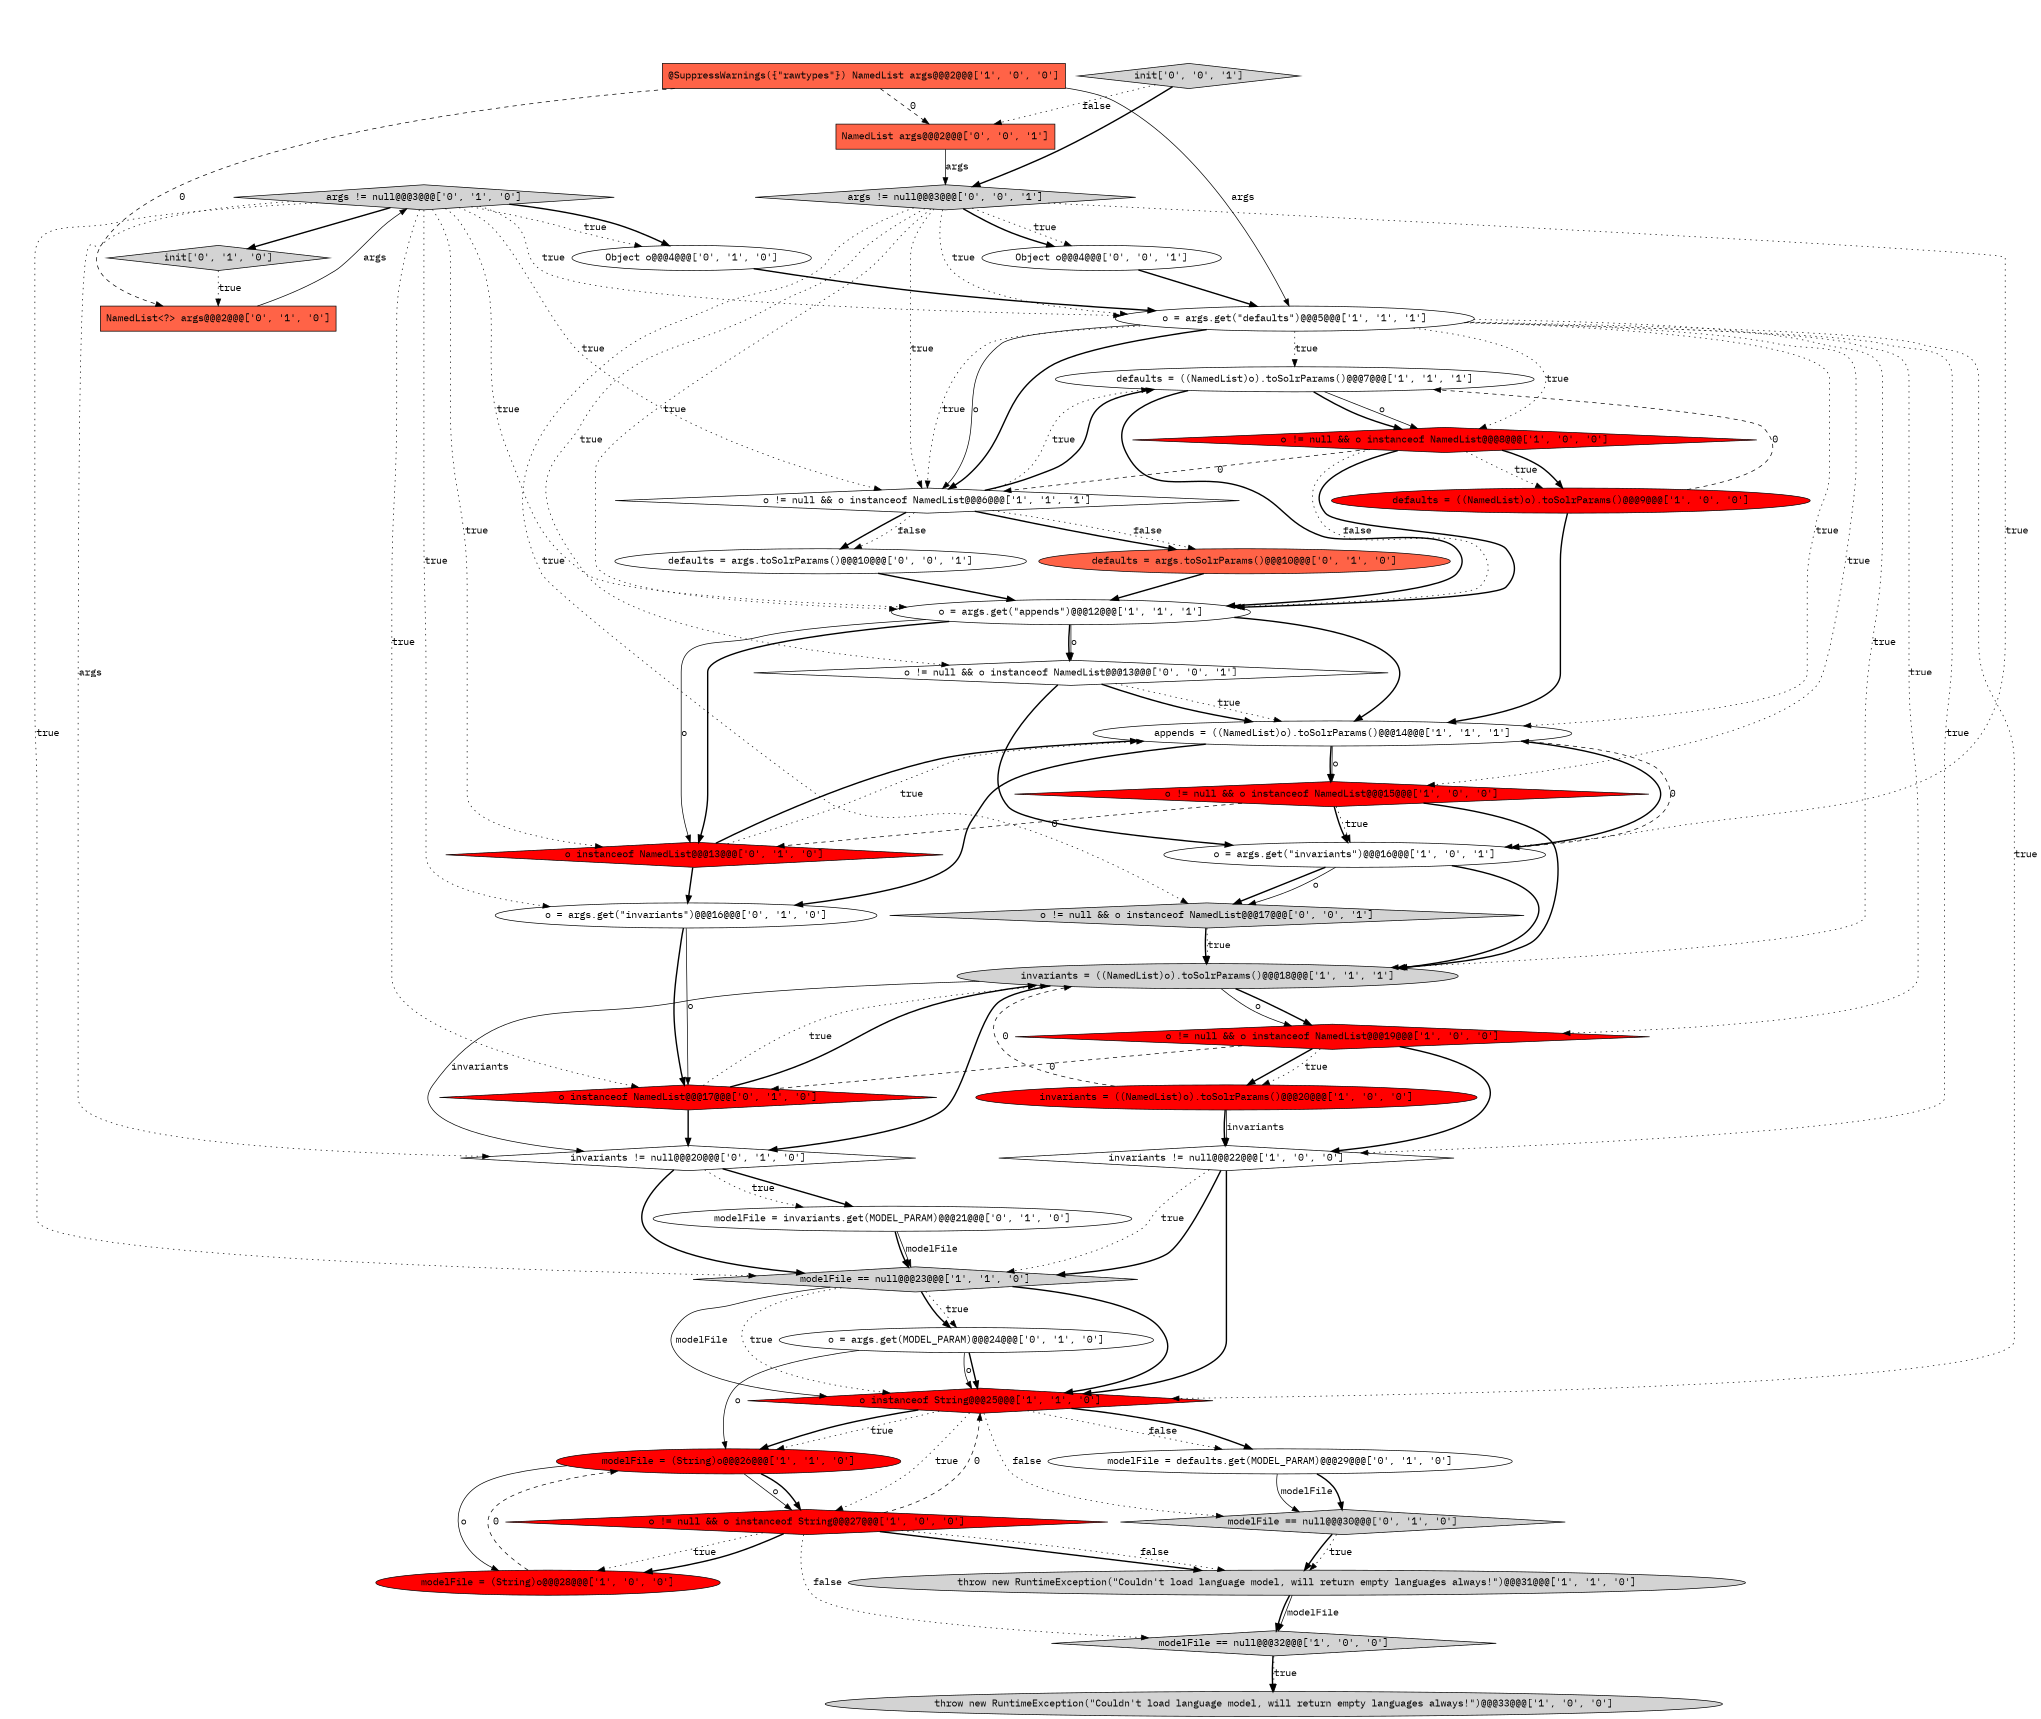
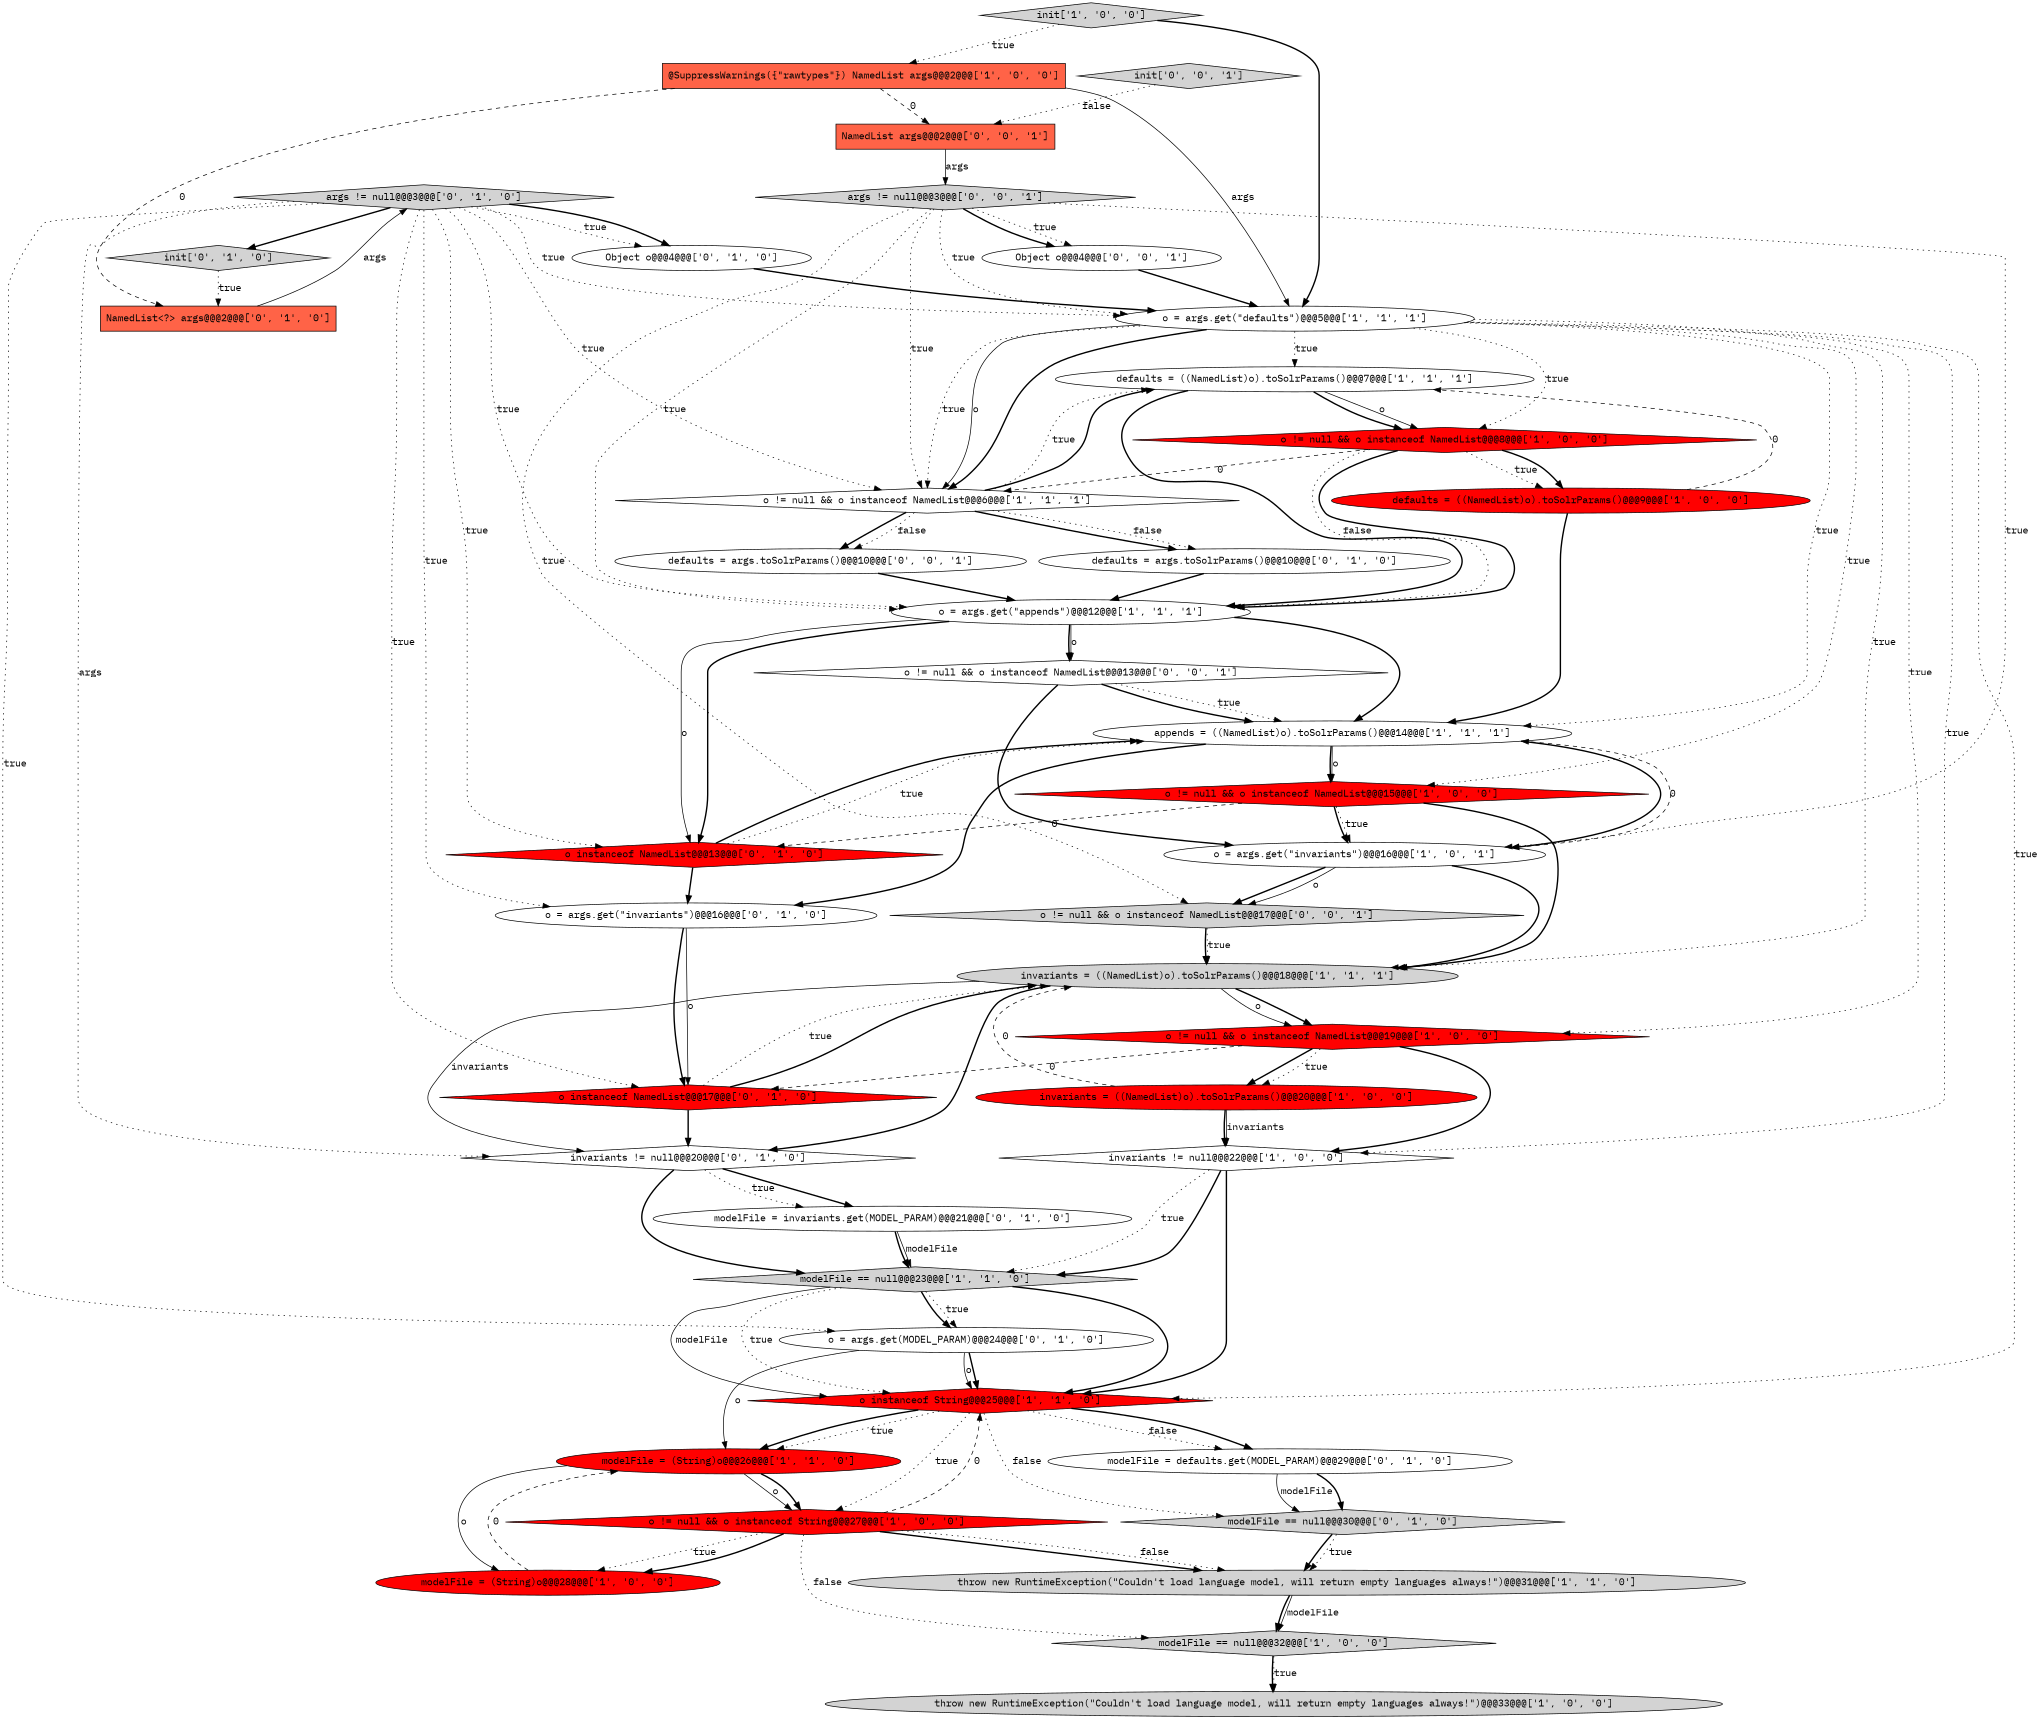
none -> (1091, 15)
(1079, 140) -> none
(547, 479) -> none
(1245, 561) -> (1245, 561)
(37, 946) -> (3, 1021)
